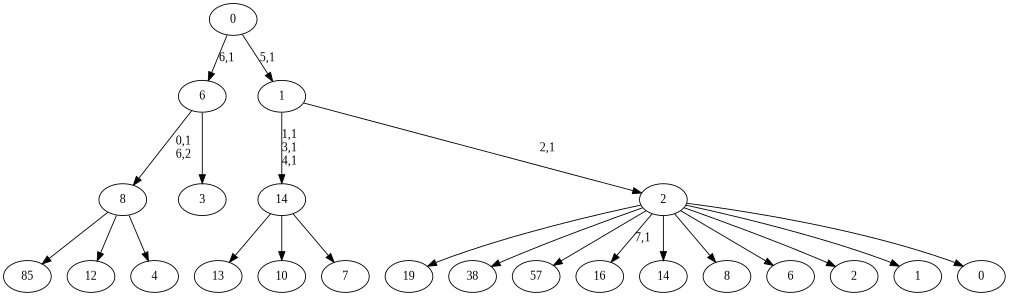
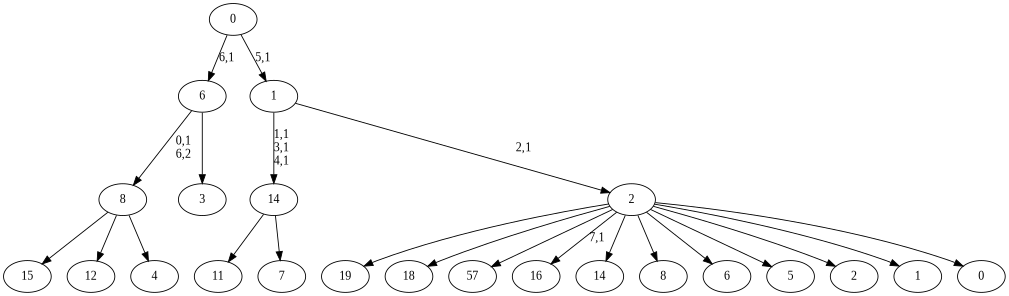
(27, 276) -> (27, 276)
(218, 276) -> none
(282, 276) -> (218, 276)
(473, 276) -> (409, 276)
none -> (791, 276)
